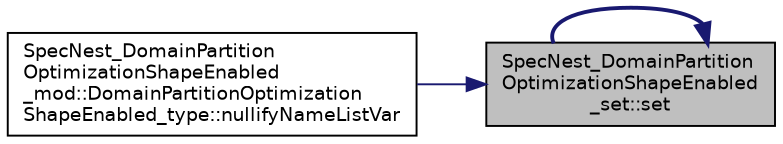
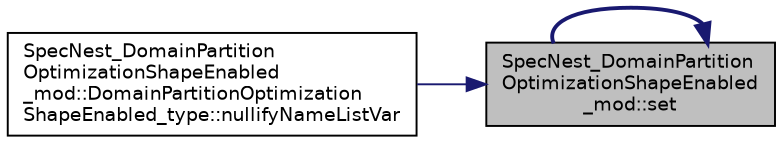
(631, 84) -> (631, 84)
